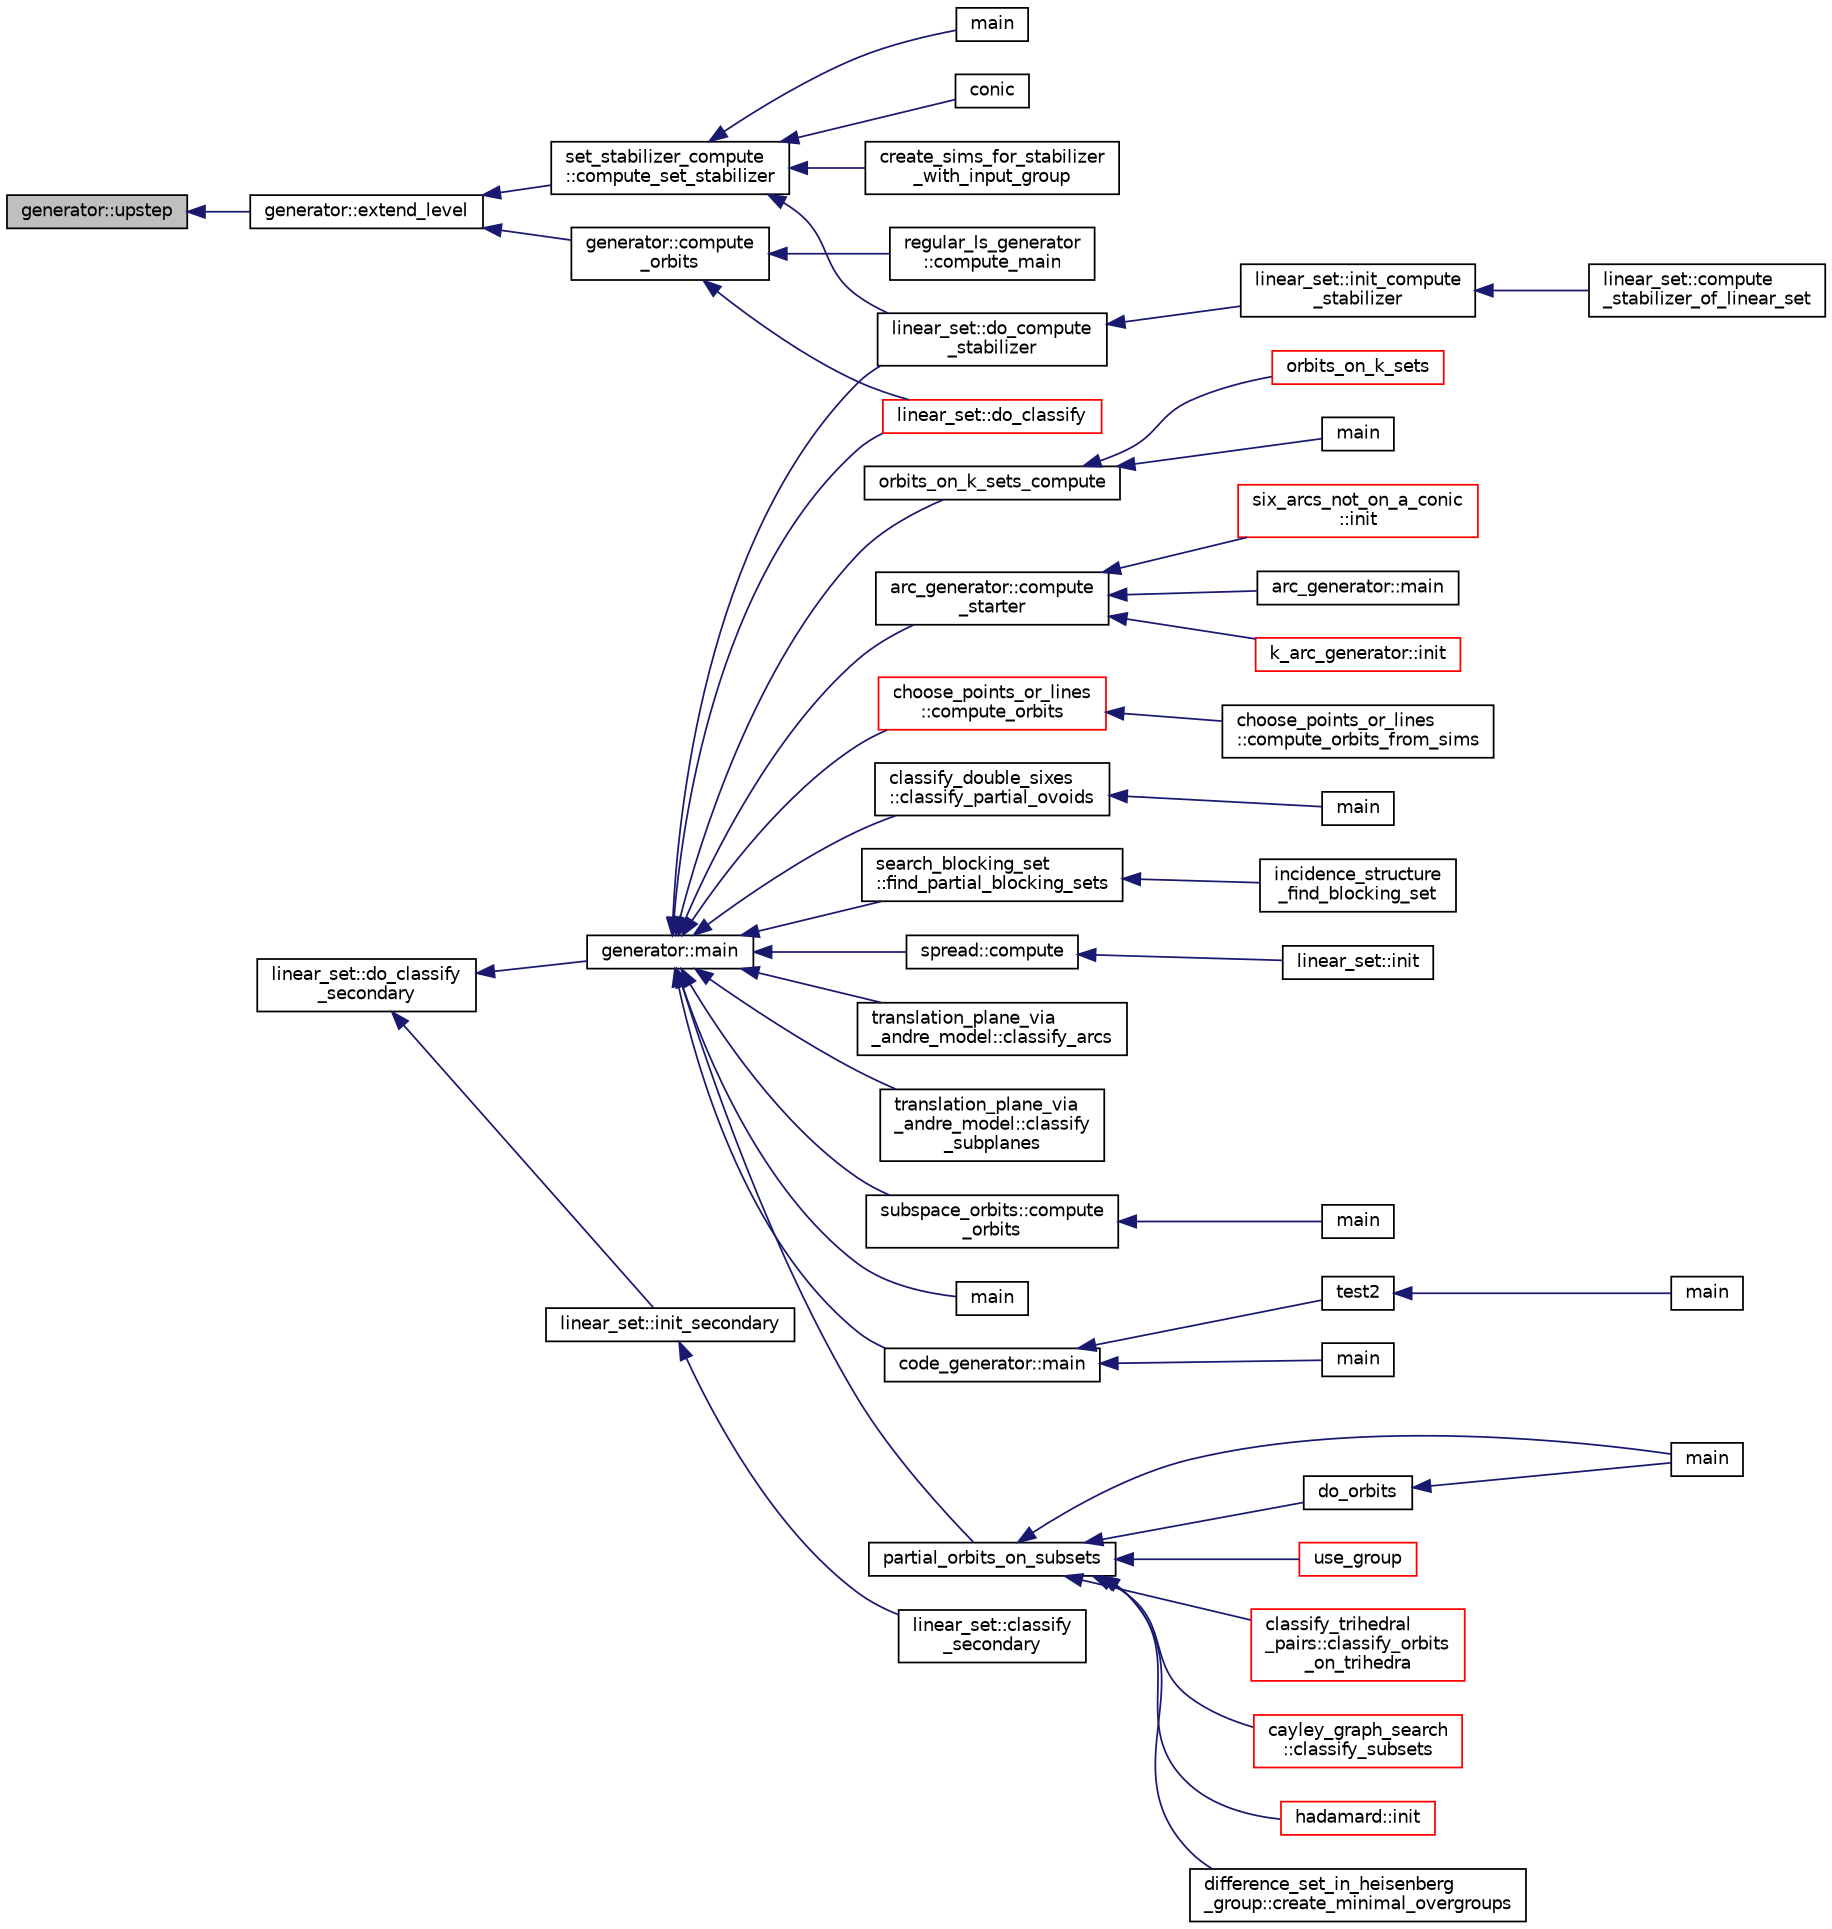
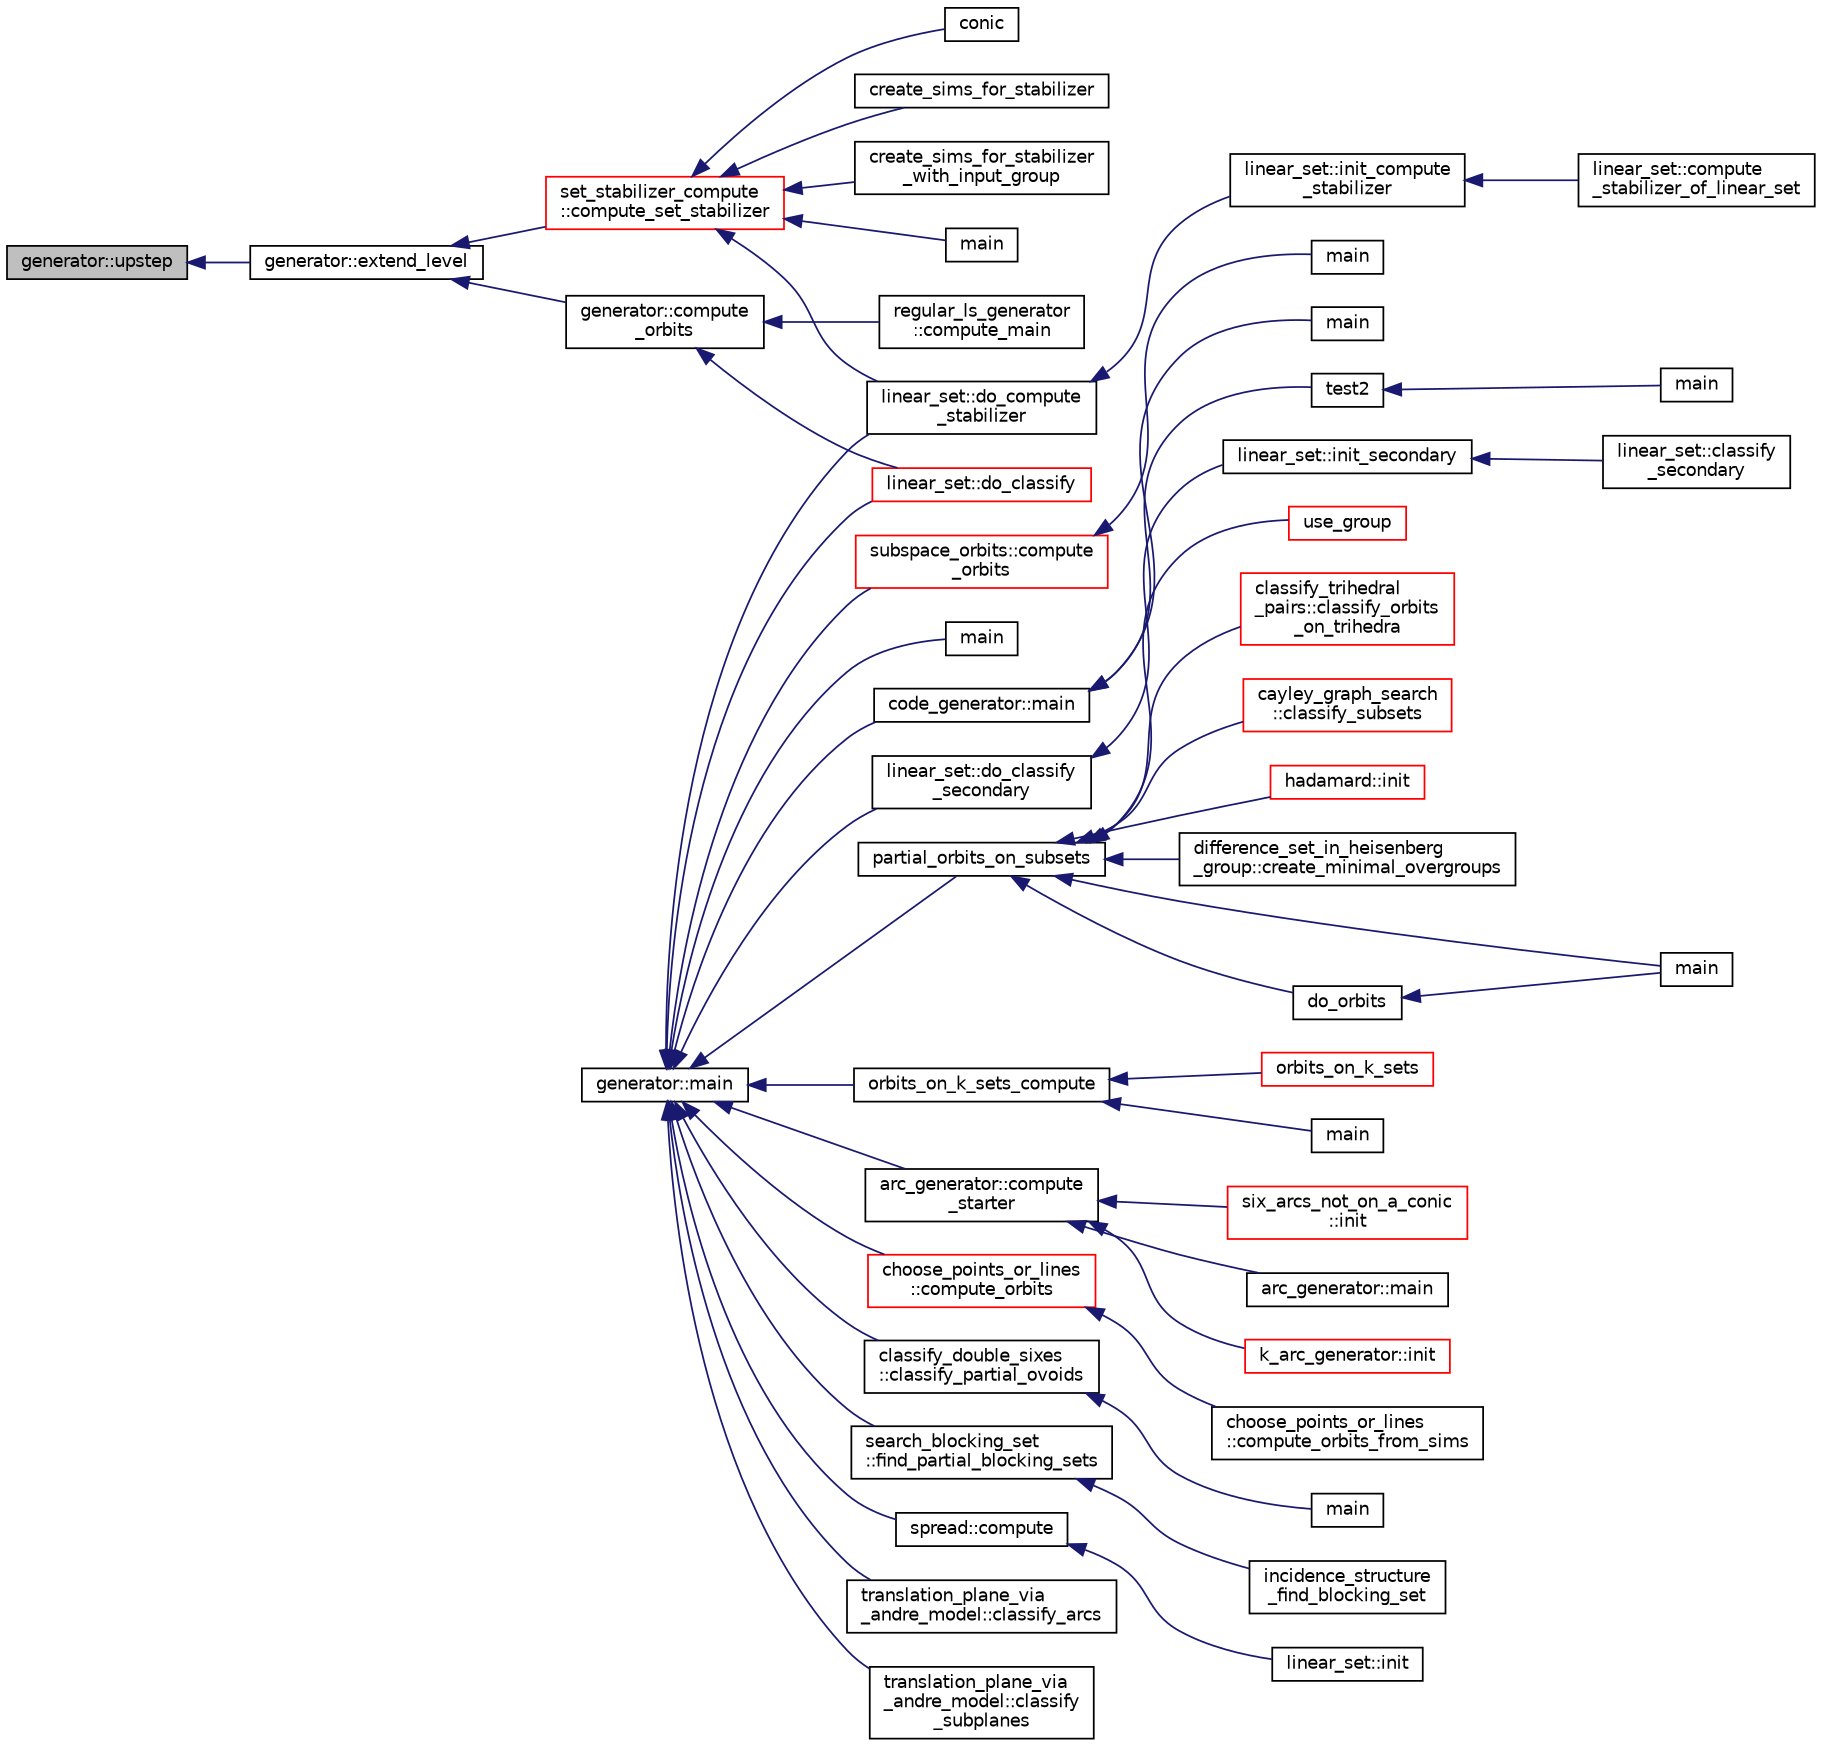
none -> (982, 91)
(670, 168) -> (665, 203)
(541, 966) -> (761, 915)
(992, 1222) -> (982, 562)
